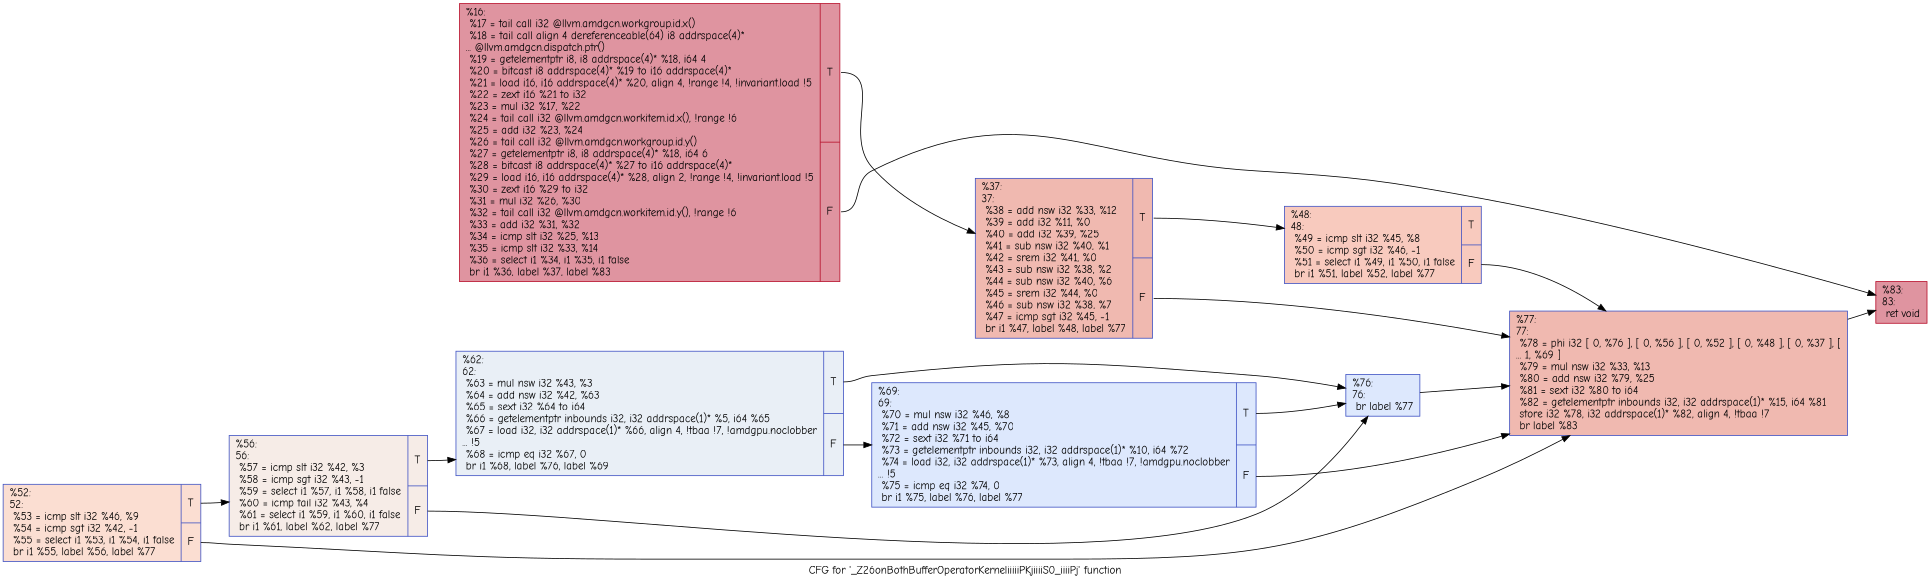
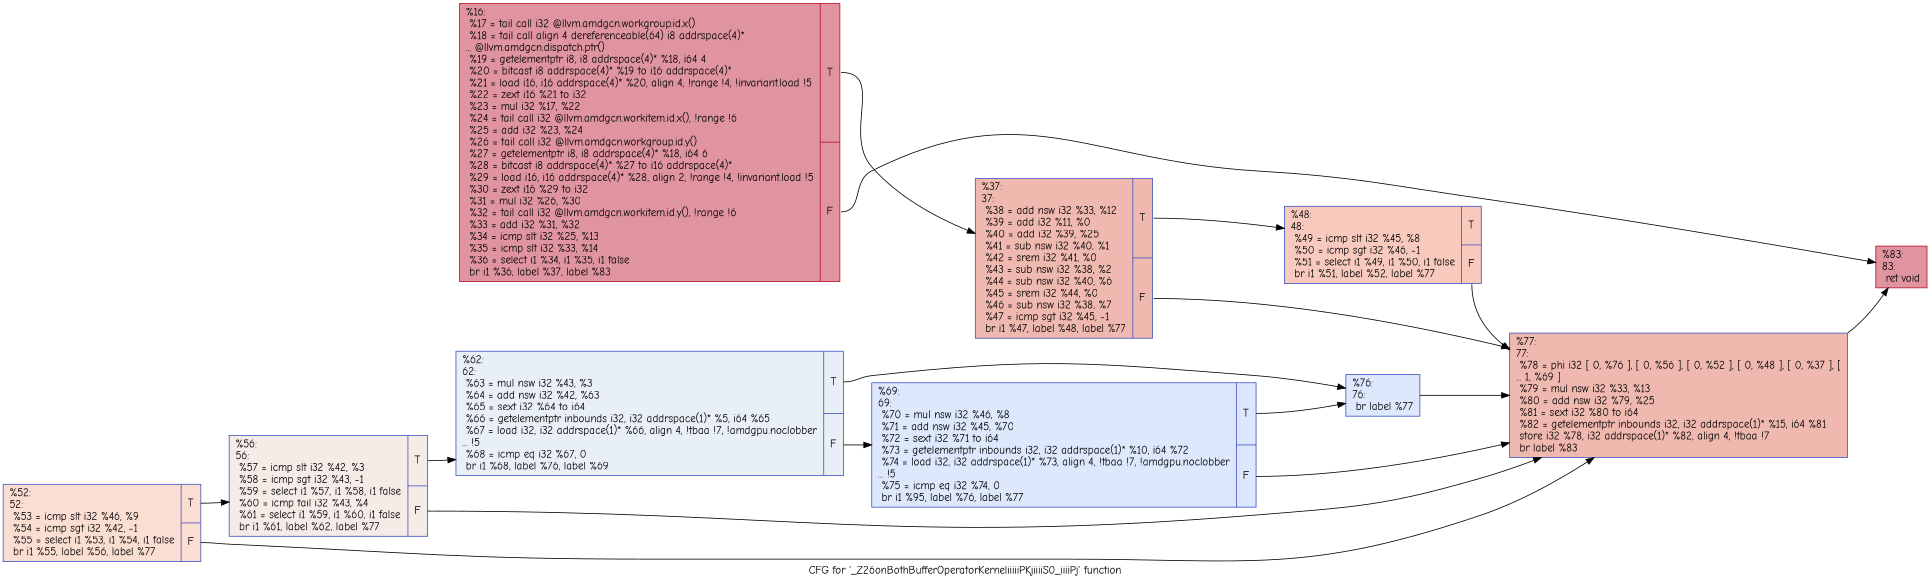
(951, 498) -> (951, 498)
(914, 541) -> (984, 527)
